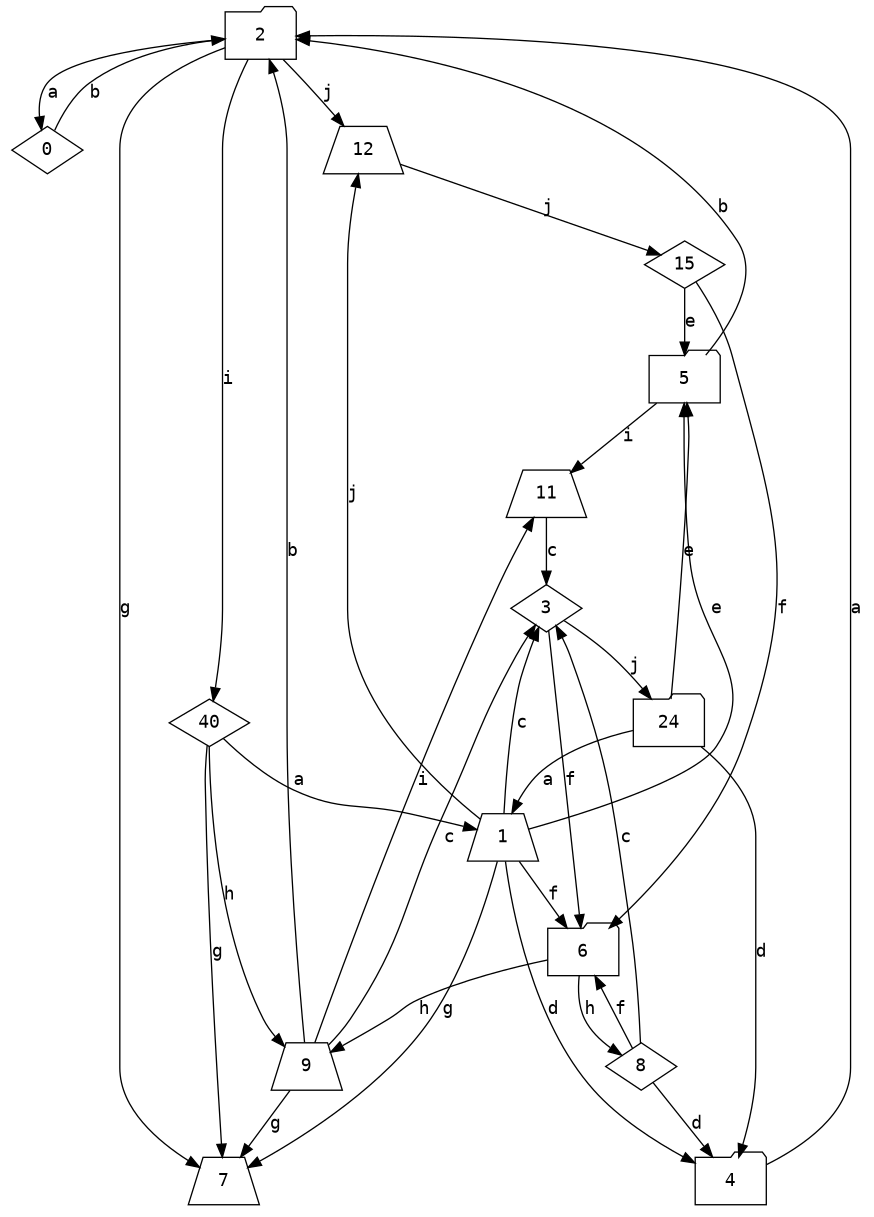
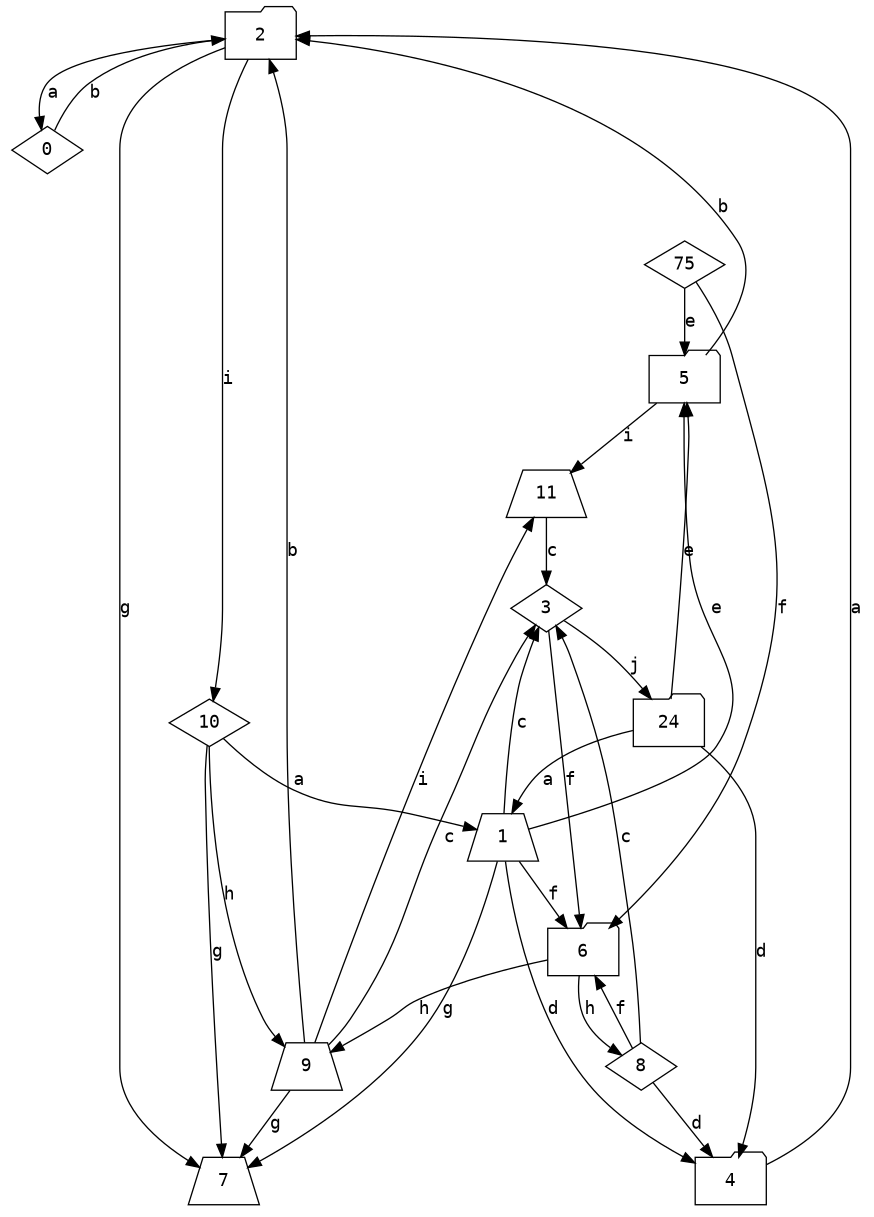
(363, 150) -> none
(685, 265) -> (685, 265)
(209, 723) -> (209, 723)
